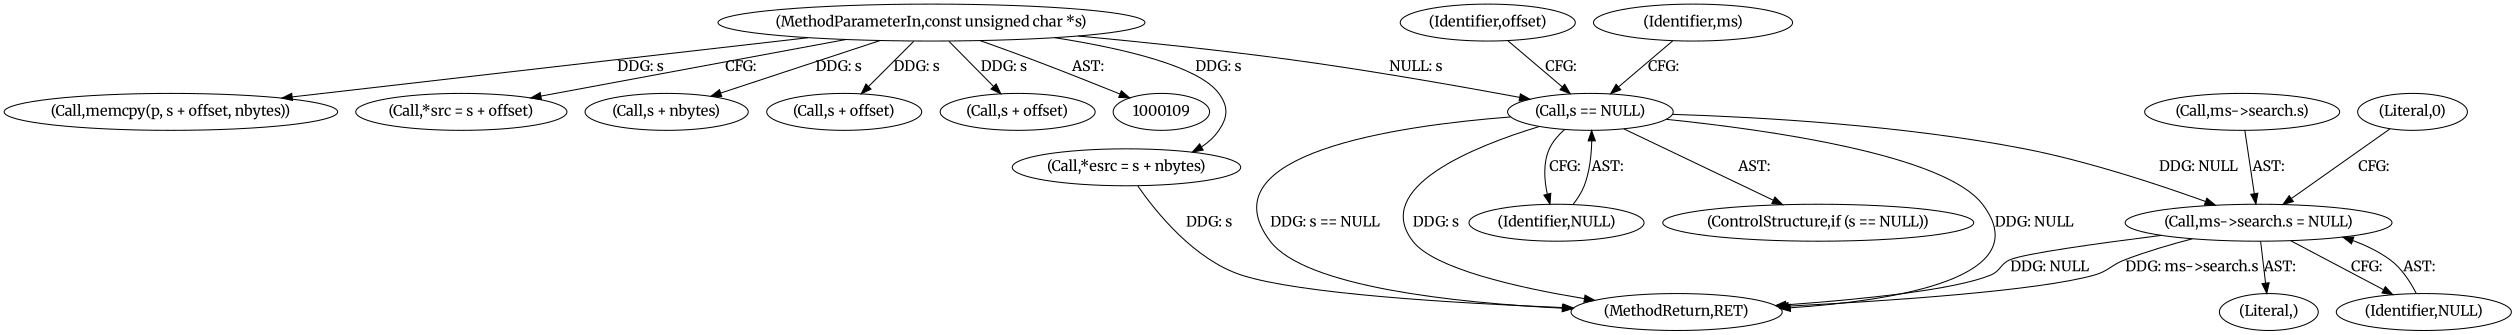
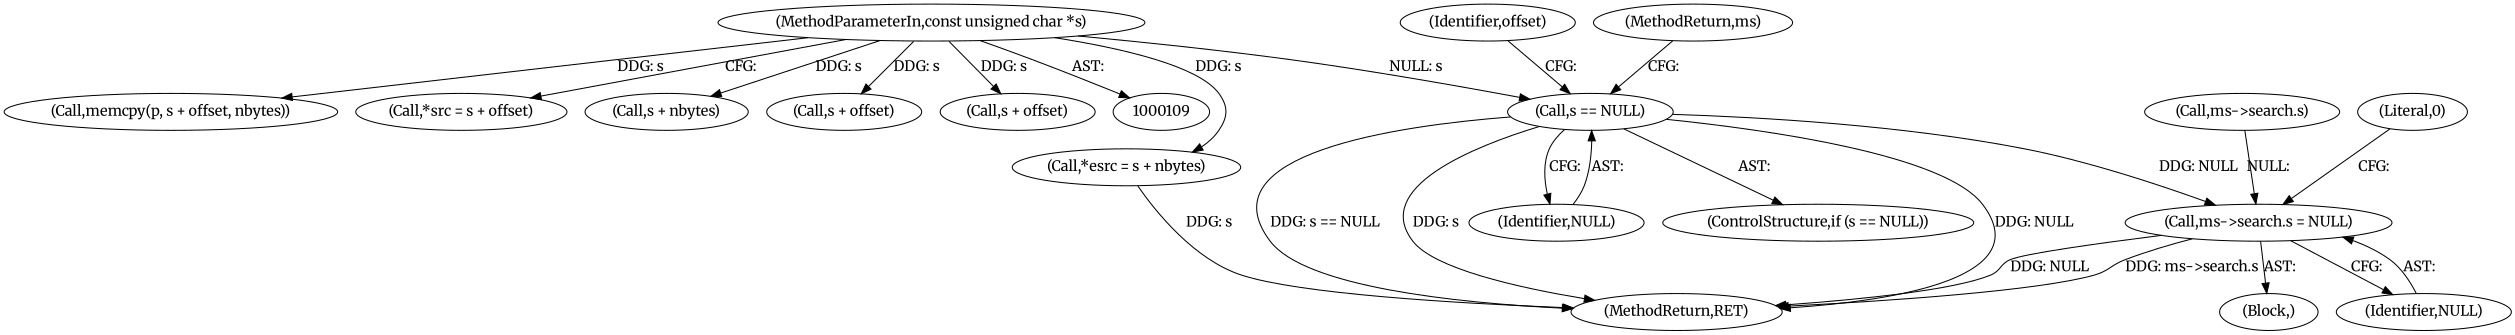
(1693, 23) -> (1693, 23)
(2270, 167) -> (2270, 167)
(2269, 312) -> (2269, 312)
